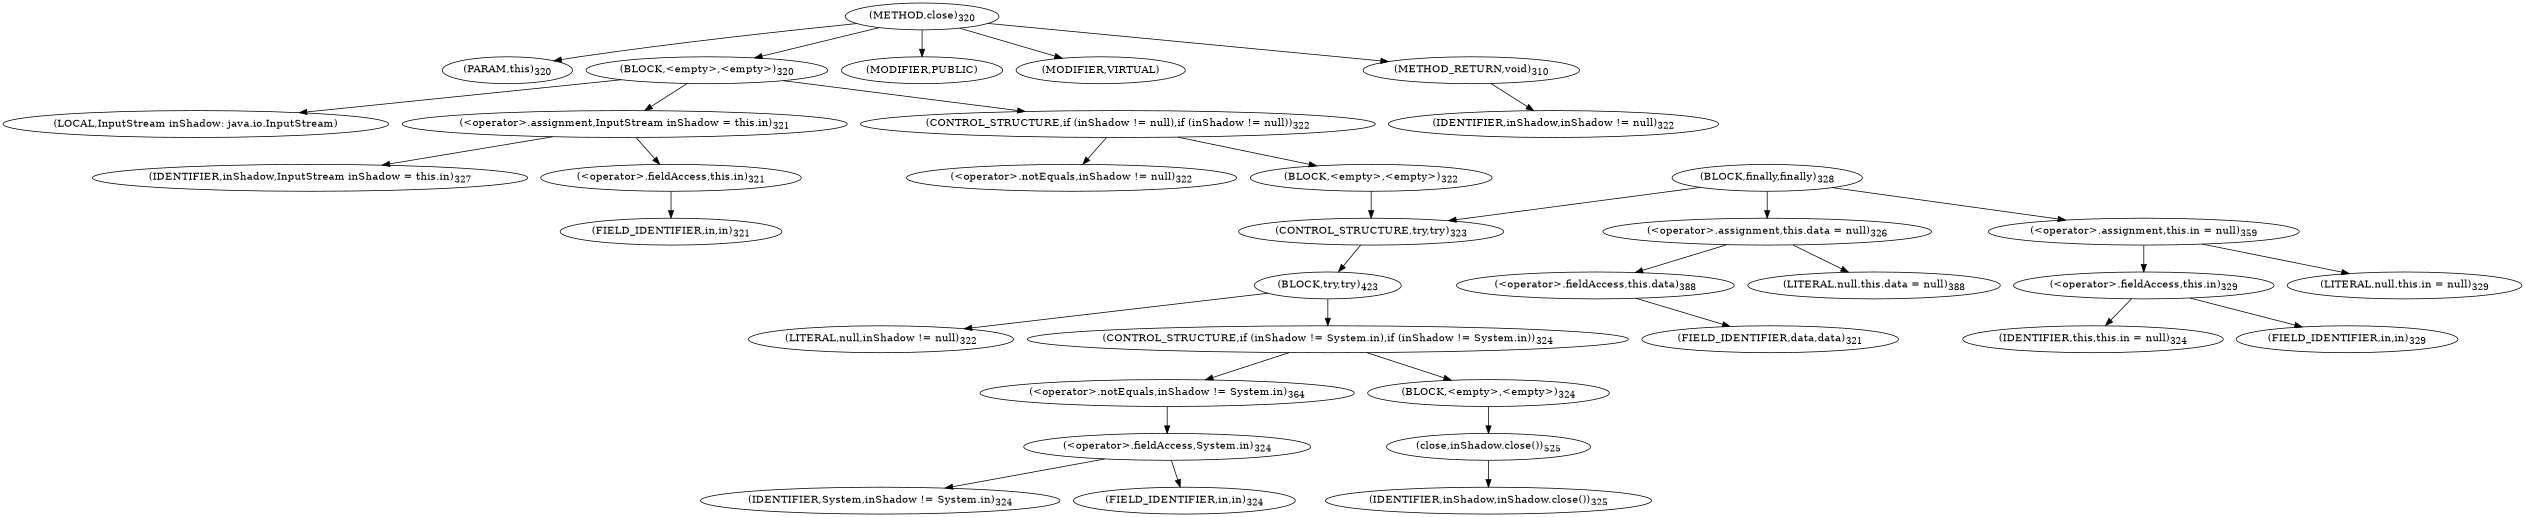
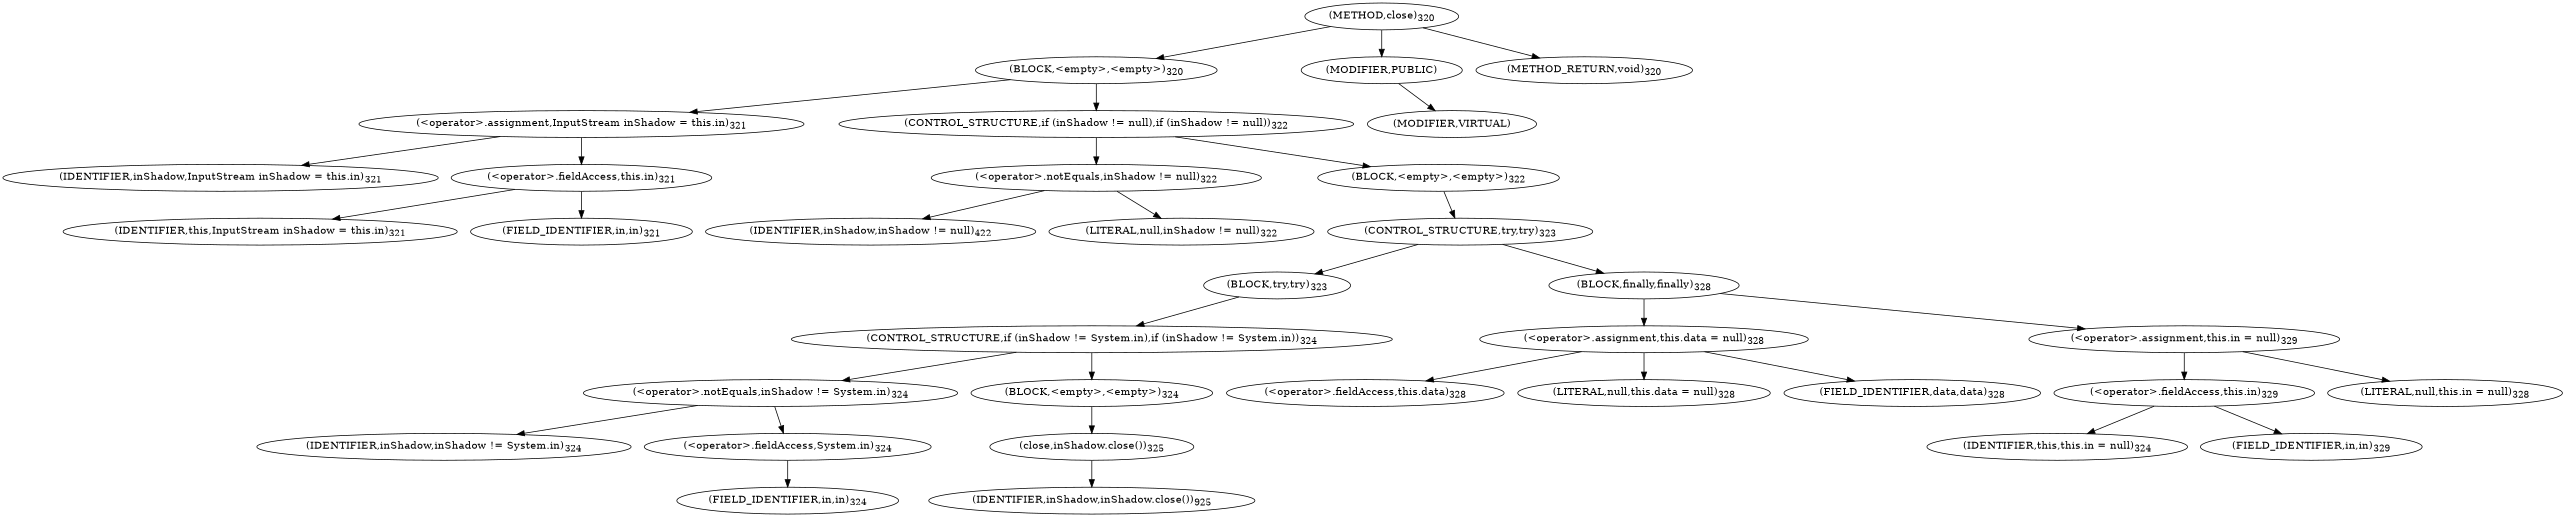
(1007, 42) -> (1414, 95)
(1540, 69) -> (1653, 69)
(507, 70) -> none
(1509, 95) -> (987, 204)
(1666, 123) -> (983, 231)
(196, 124) -> none
(463, 177) -> (373, 177)
(1578, 204) -> (1550, 258)
(1879, 231) -> (1756, 338)
(2249, 231) -> (2289, 338)
none -> (260, 232)
(1370, 284) -> (1319, 284)
(1688, 284) -> (1458, 392)
(1957, 284) -> (1727, 392)
(2480, 284) -> (2521, 392)
(1120, 311) -> (1136, 203)
(1679, 311) -> (1776, 366)
(1854, 338) -> (1996, 392)
(1296, 392) -> (900, 392)
(1552, 446) -> (1156, 446)
none -> (444, 447)
(1599, 500) -> (1203, 500)
(880, 501) -> none
